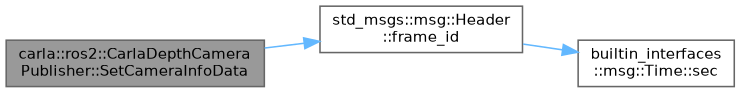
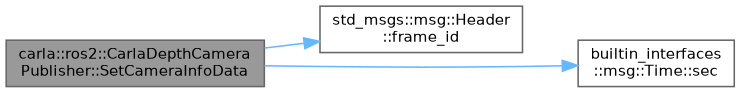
(543, 47) -> (413, 67)
